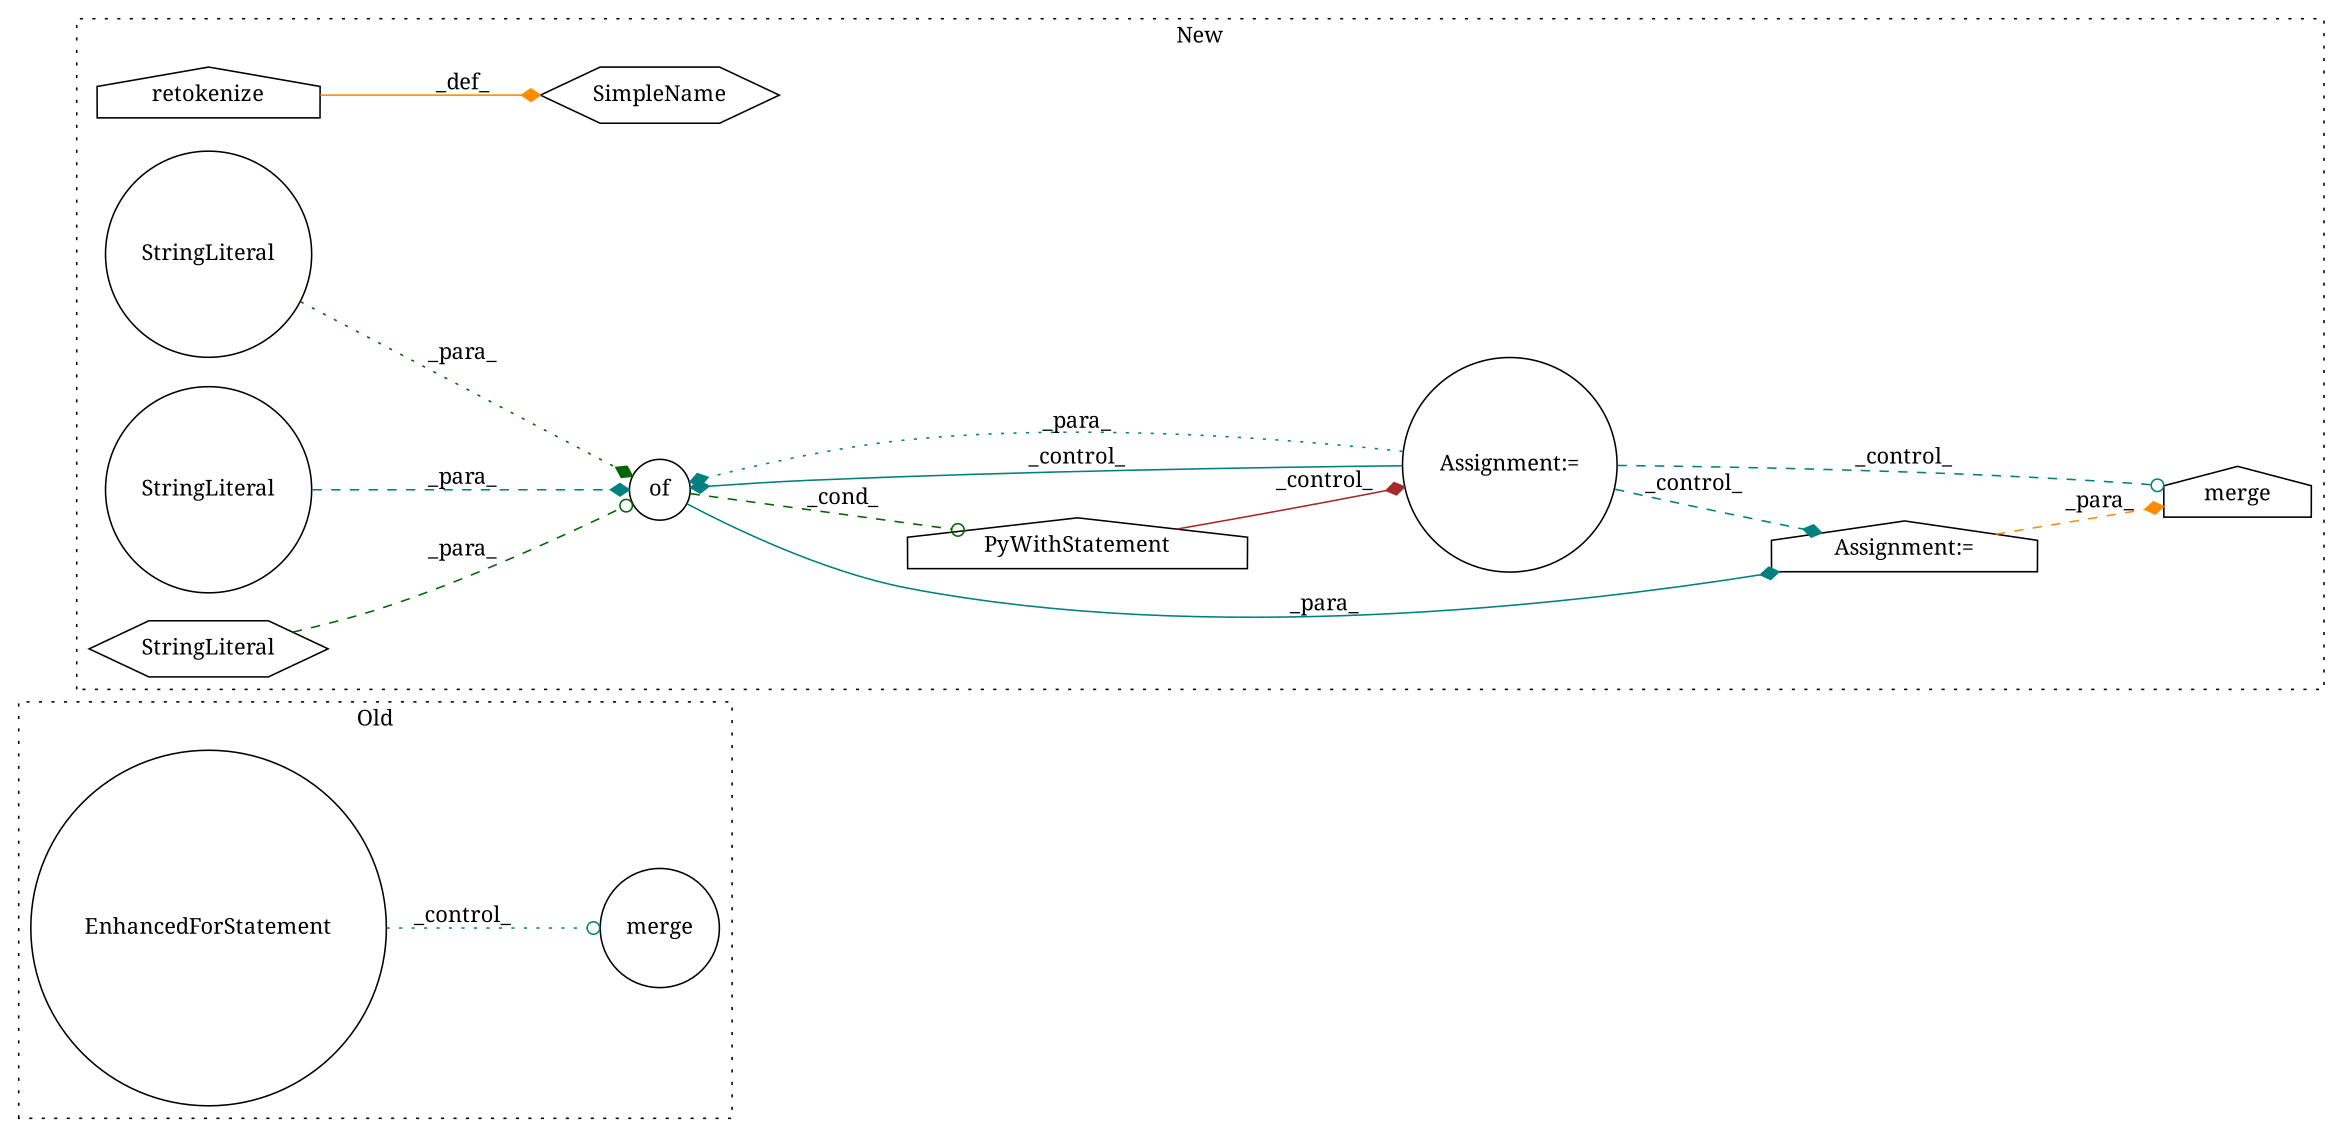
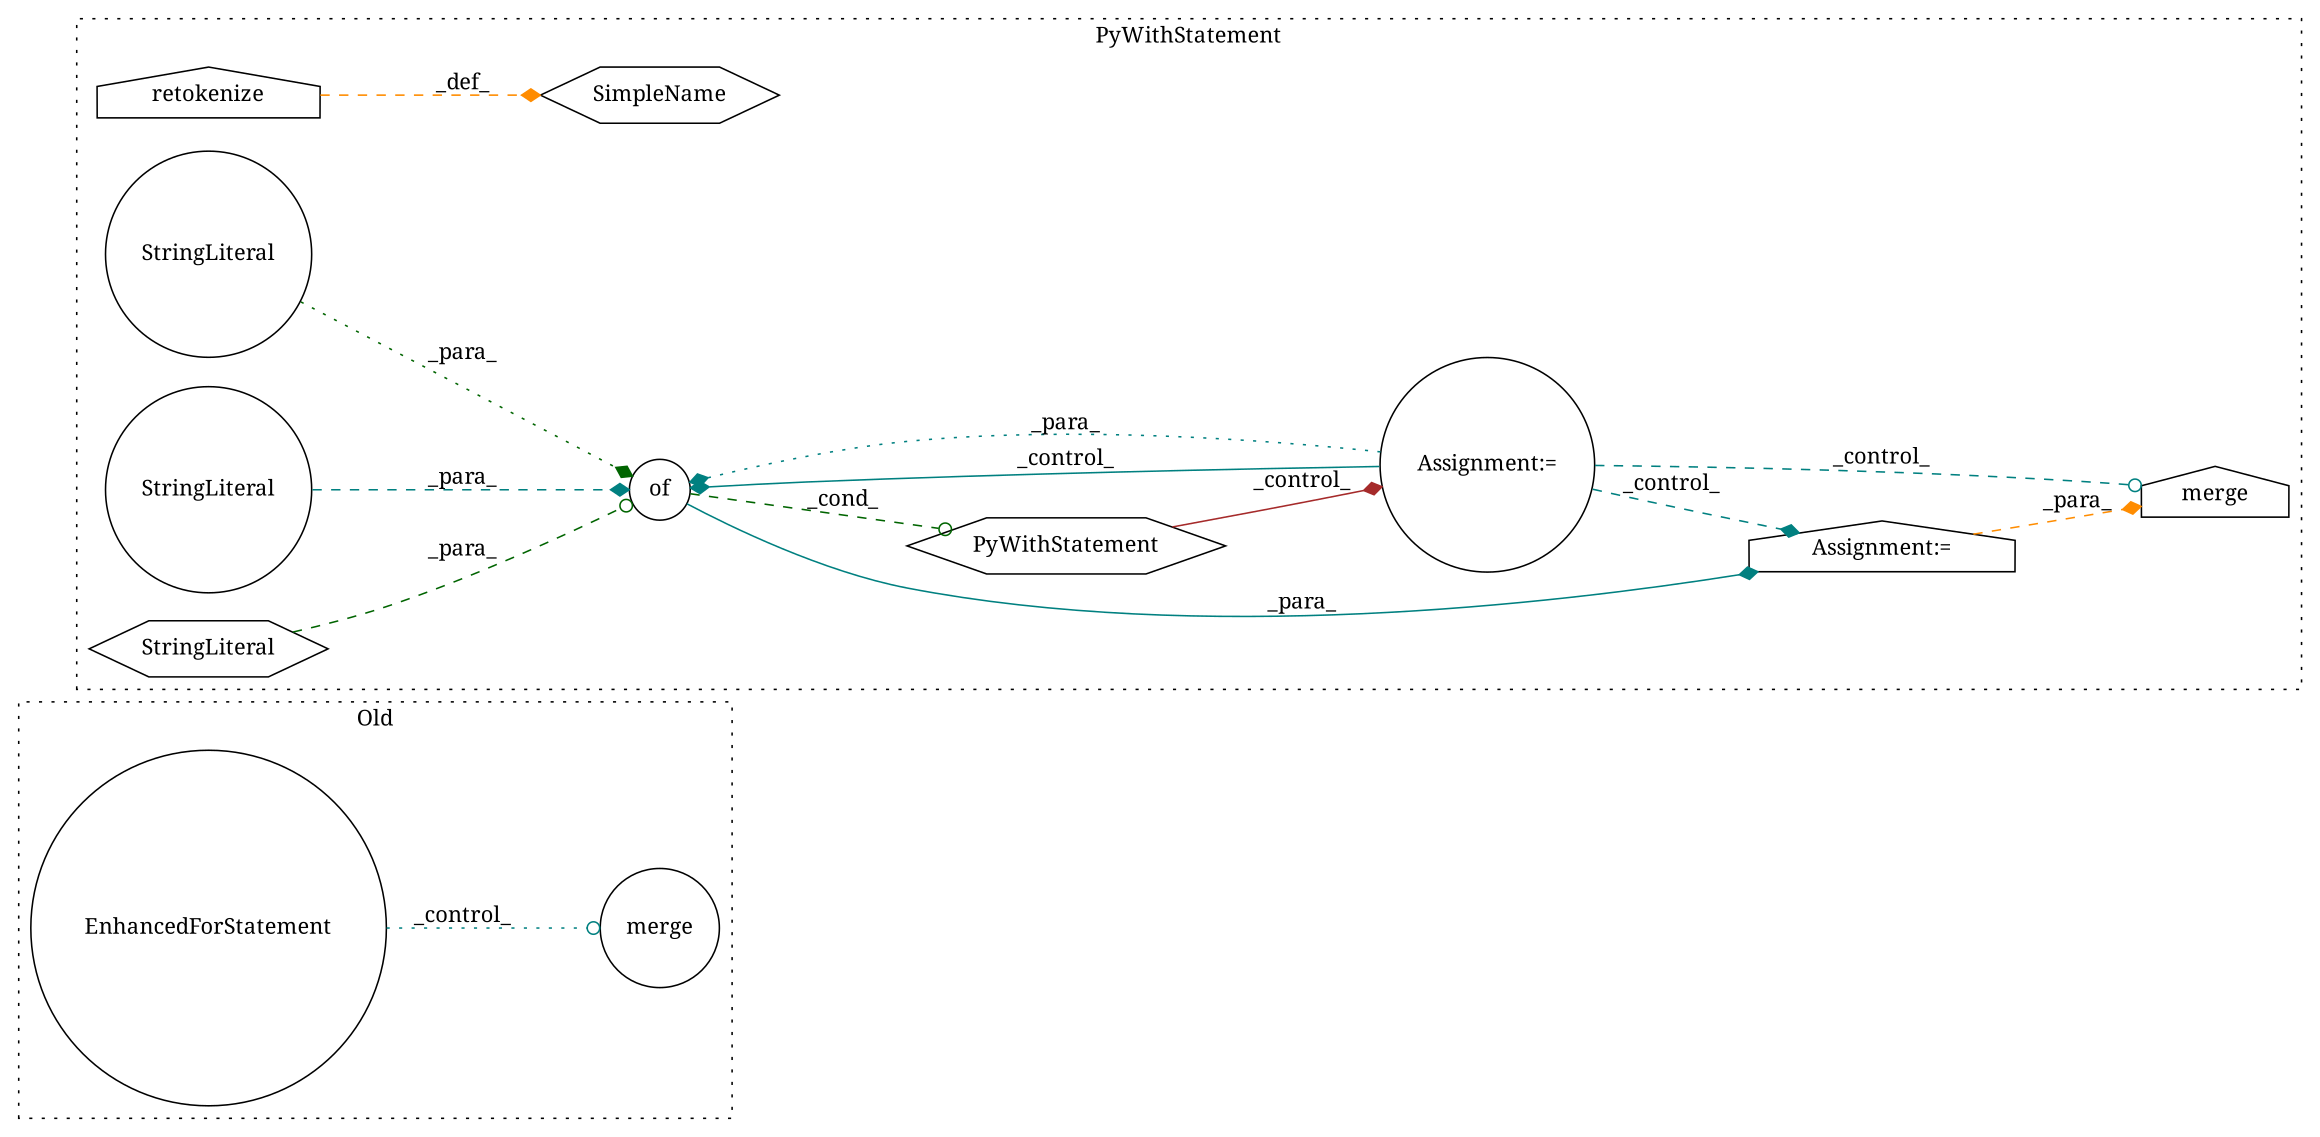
(1200, 37) -> (1189, 37)
(421, 95) -> (421, 95)
(1078, 546) -> (1066, 546)
